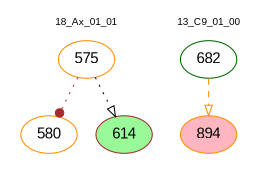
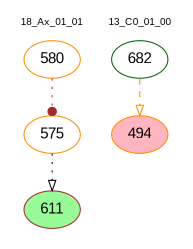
(209, 22) -> (140, 22)
(70, 93) -> (52, 93)
(124, 135) -> (52, 210)
(209, 135) -> (140, 135)
